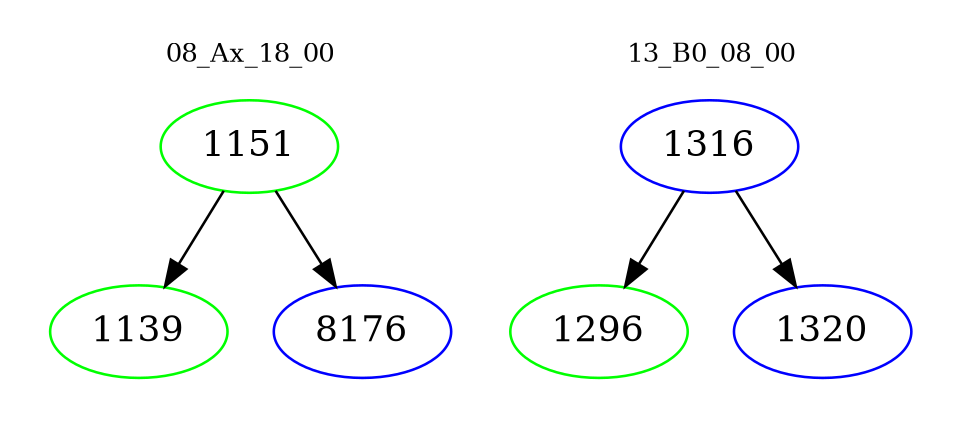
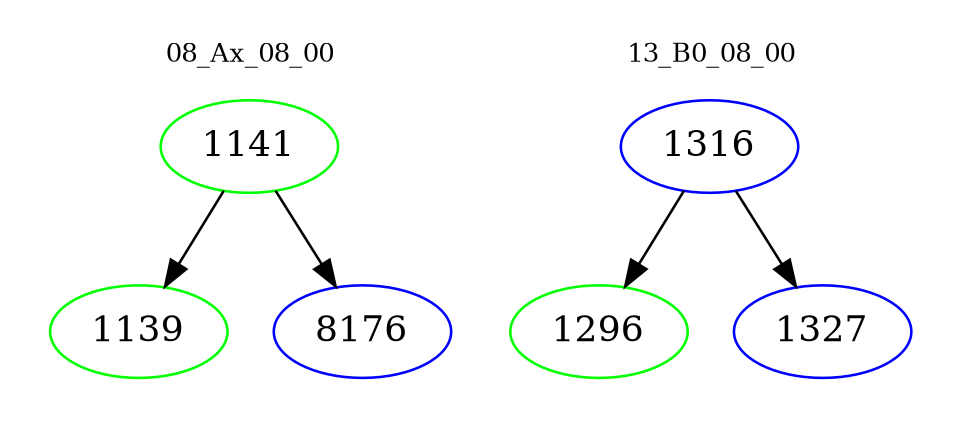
(251, 55) -> (251, 55)
(249, 147) -> (249, 147)
(823, 332) -> (823, 332)
